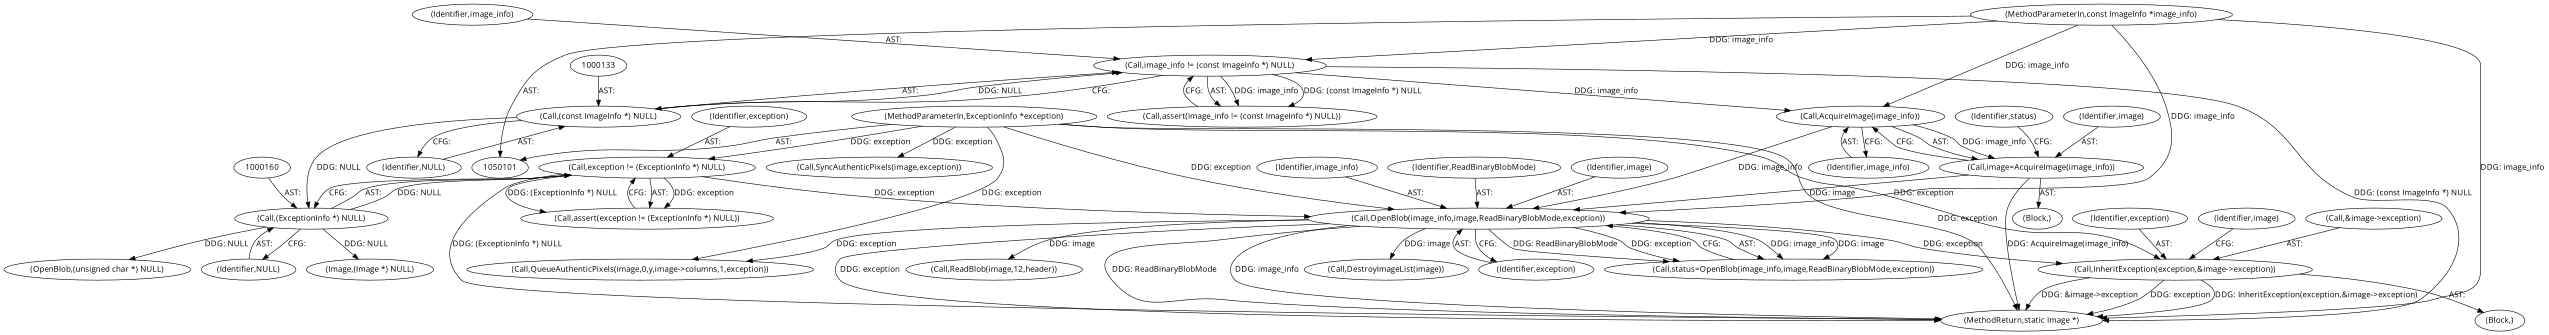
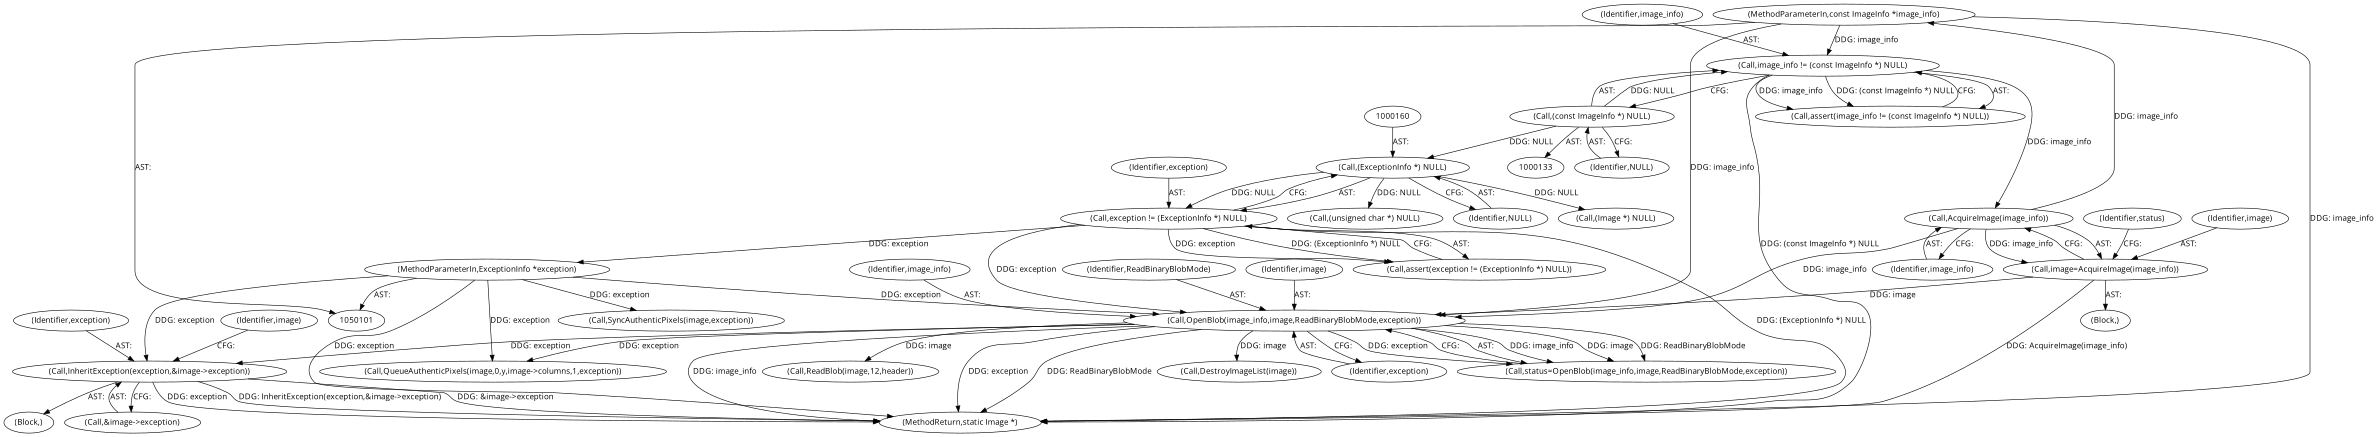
(1983, 65) -> (2114, 70)
(599, 88) -> (1563, 140)
(819, 143) -> (834, 244)
(97, 270) -> (1365, 219)
(370, 270) -> (1616, 219)
none -> (133, 393)
